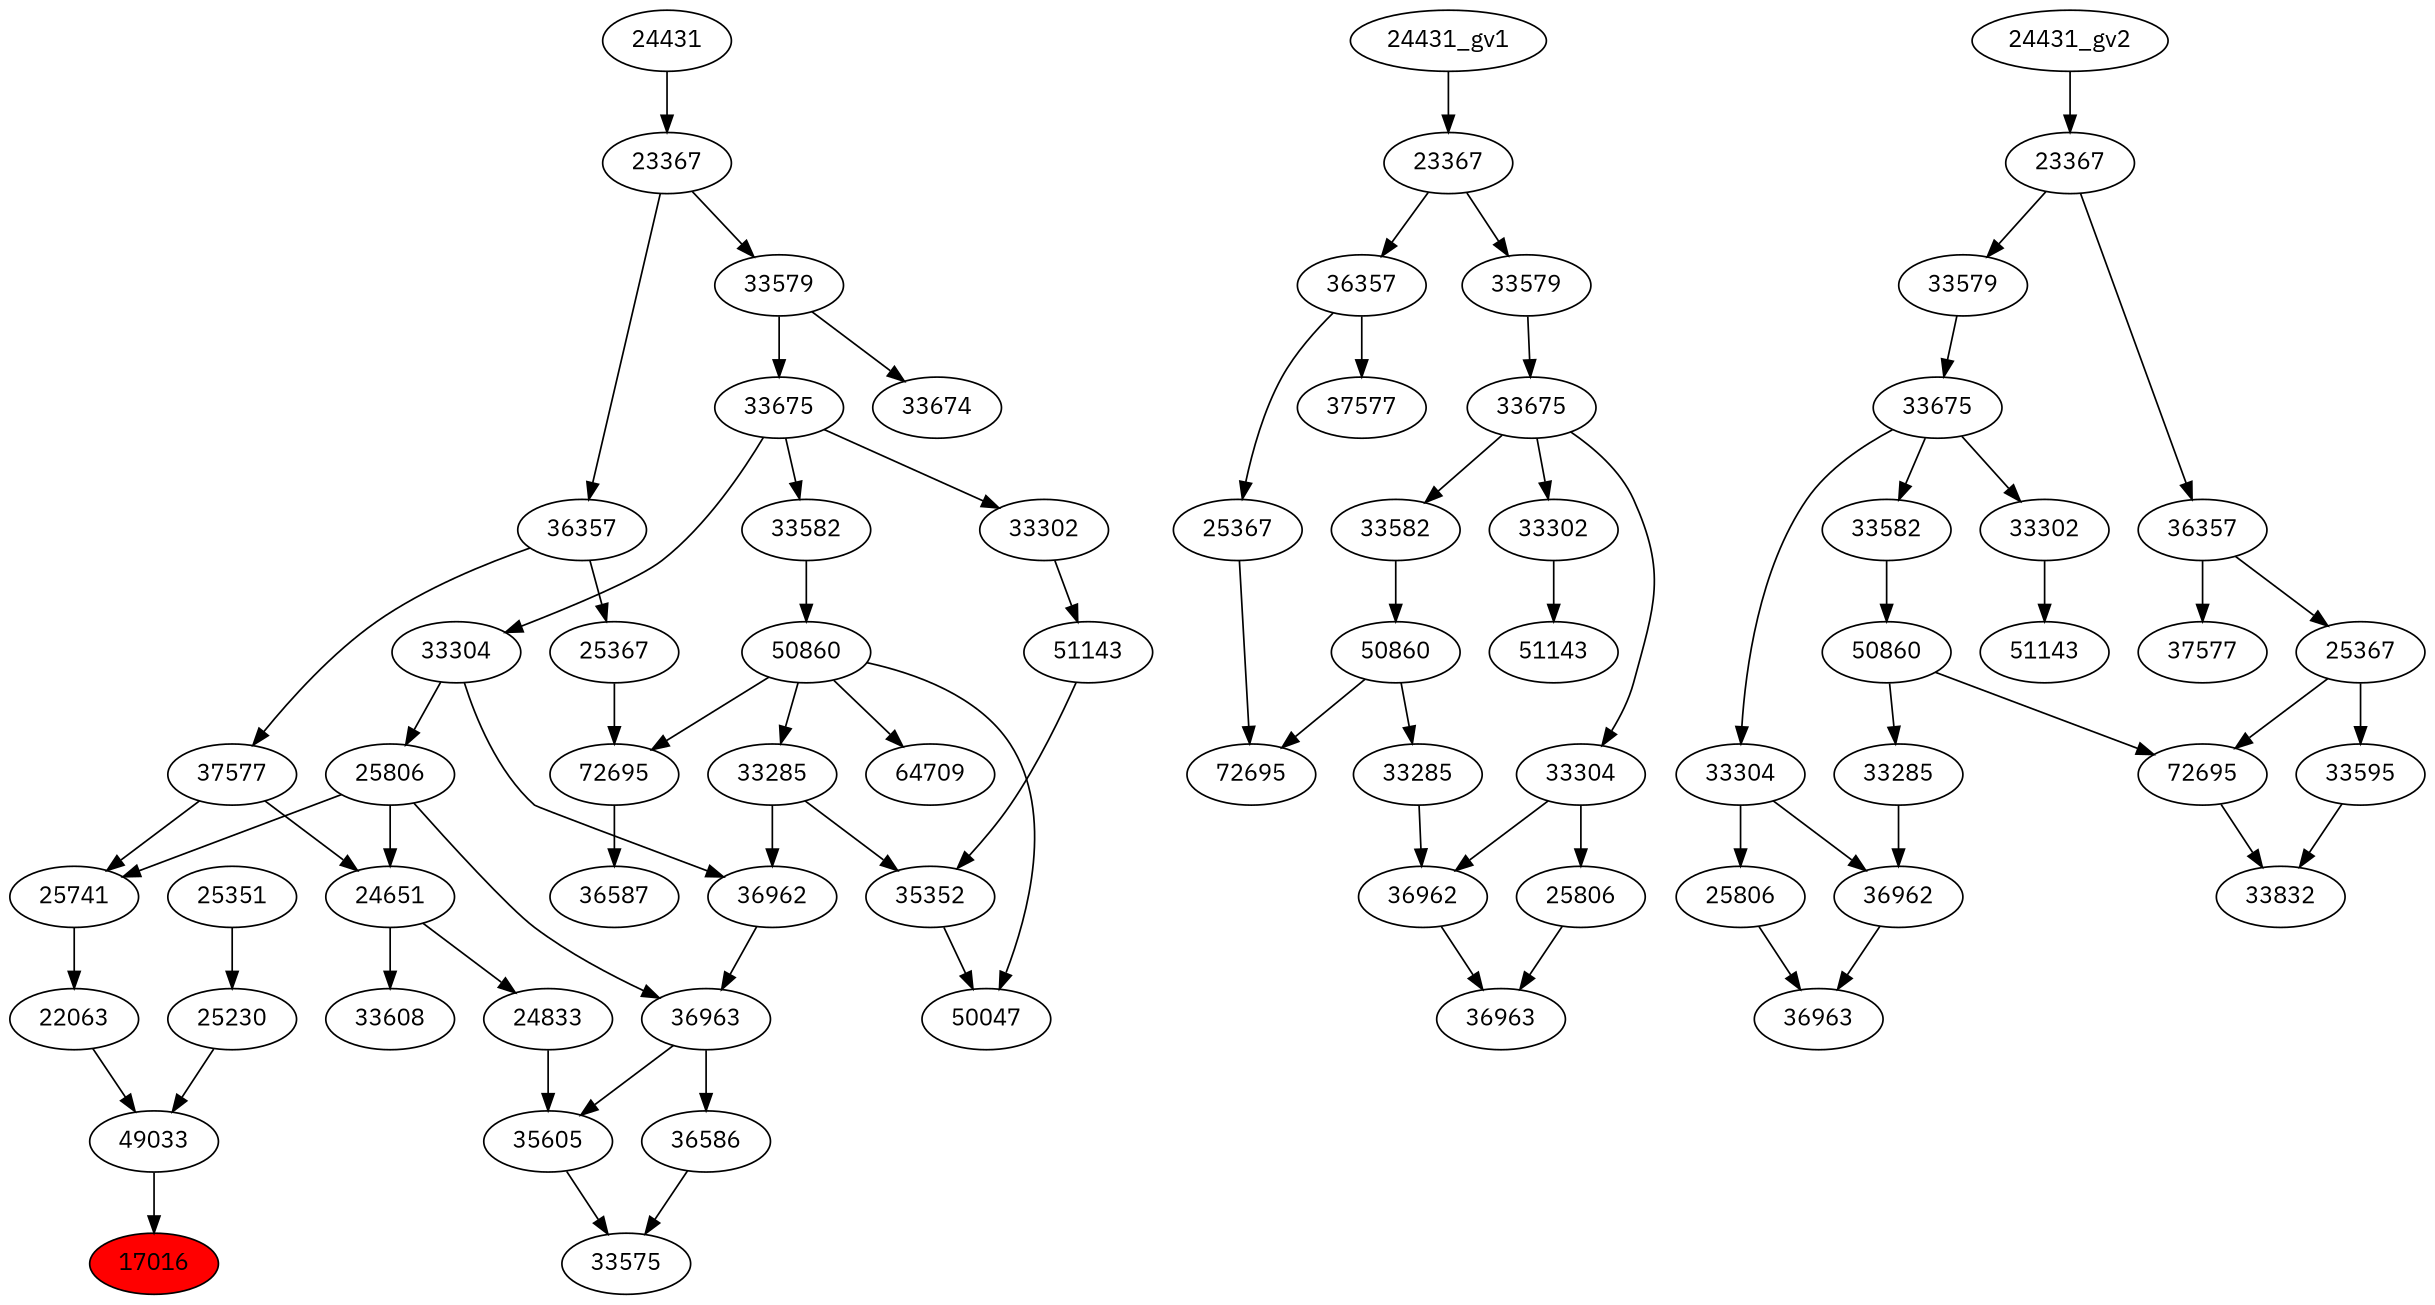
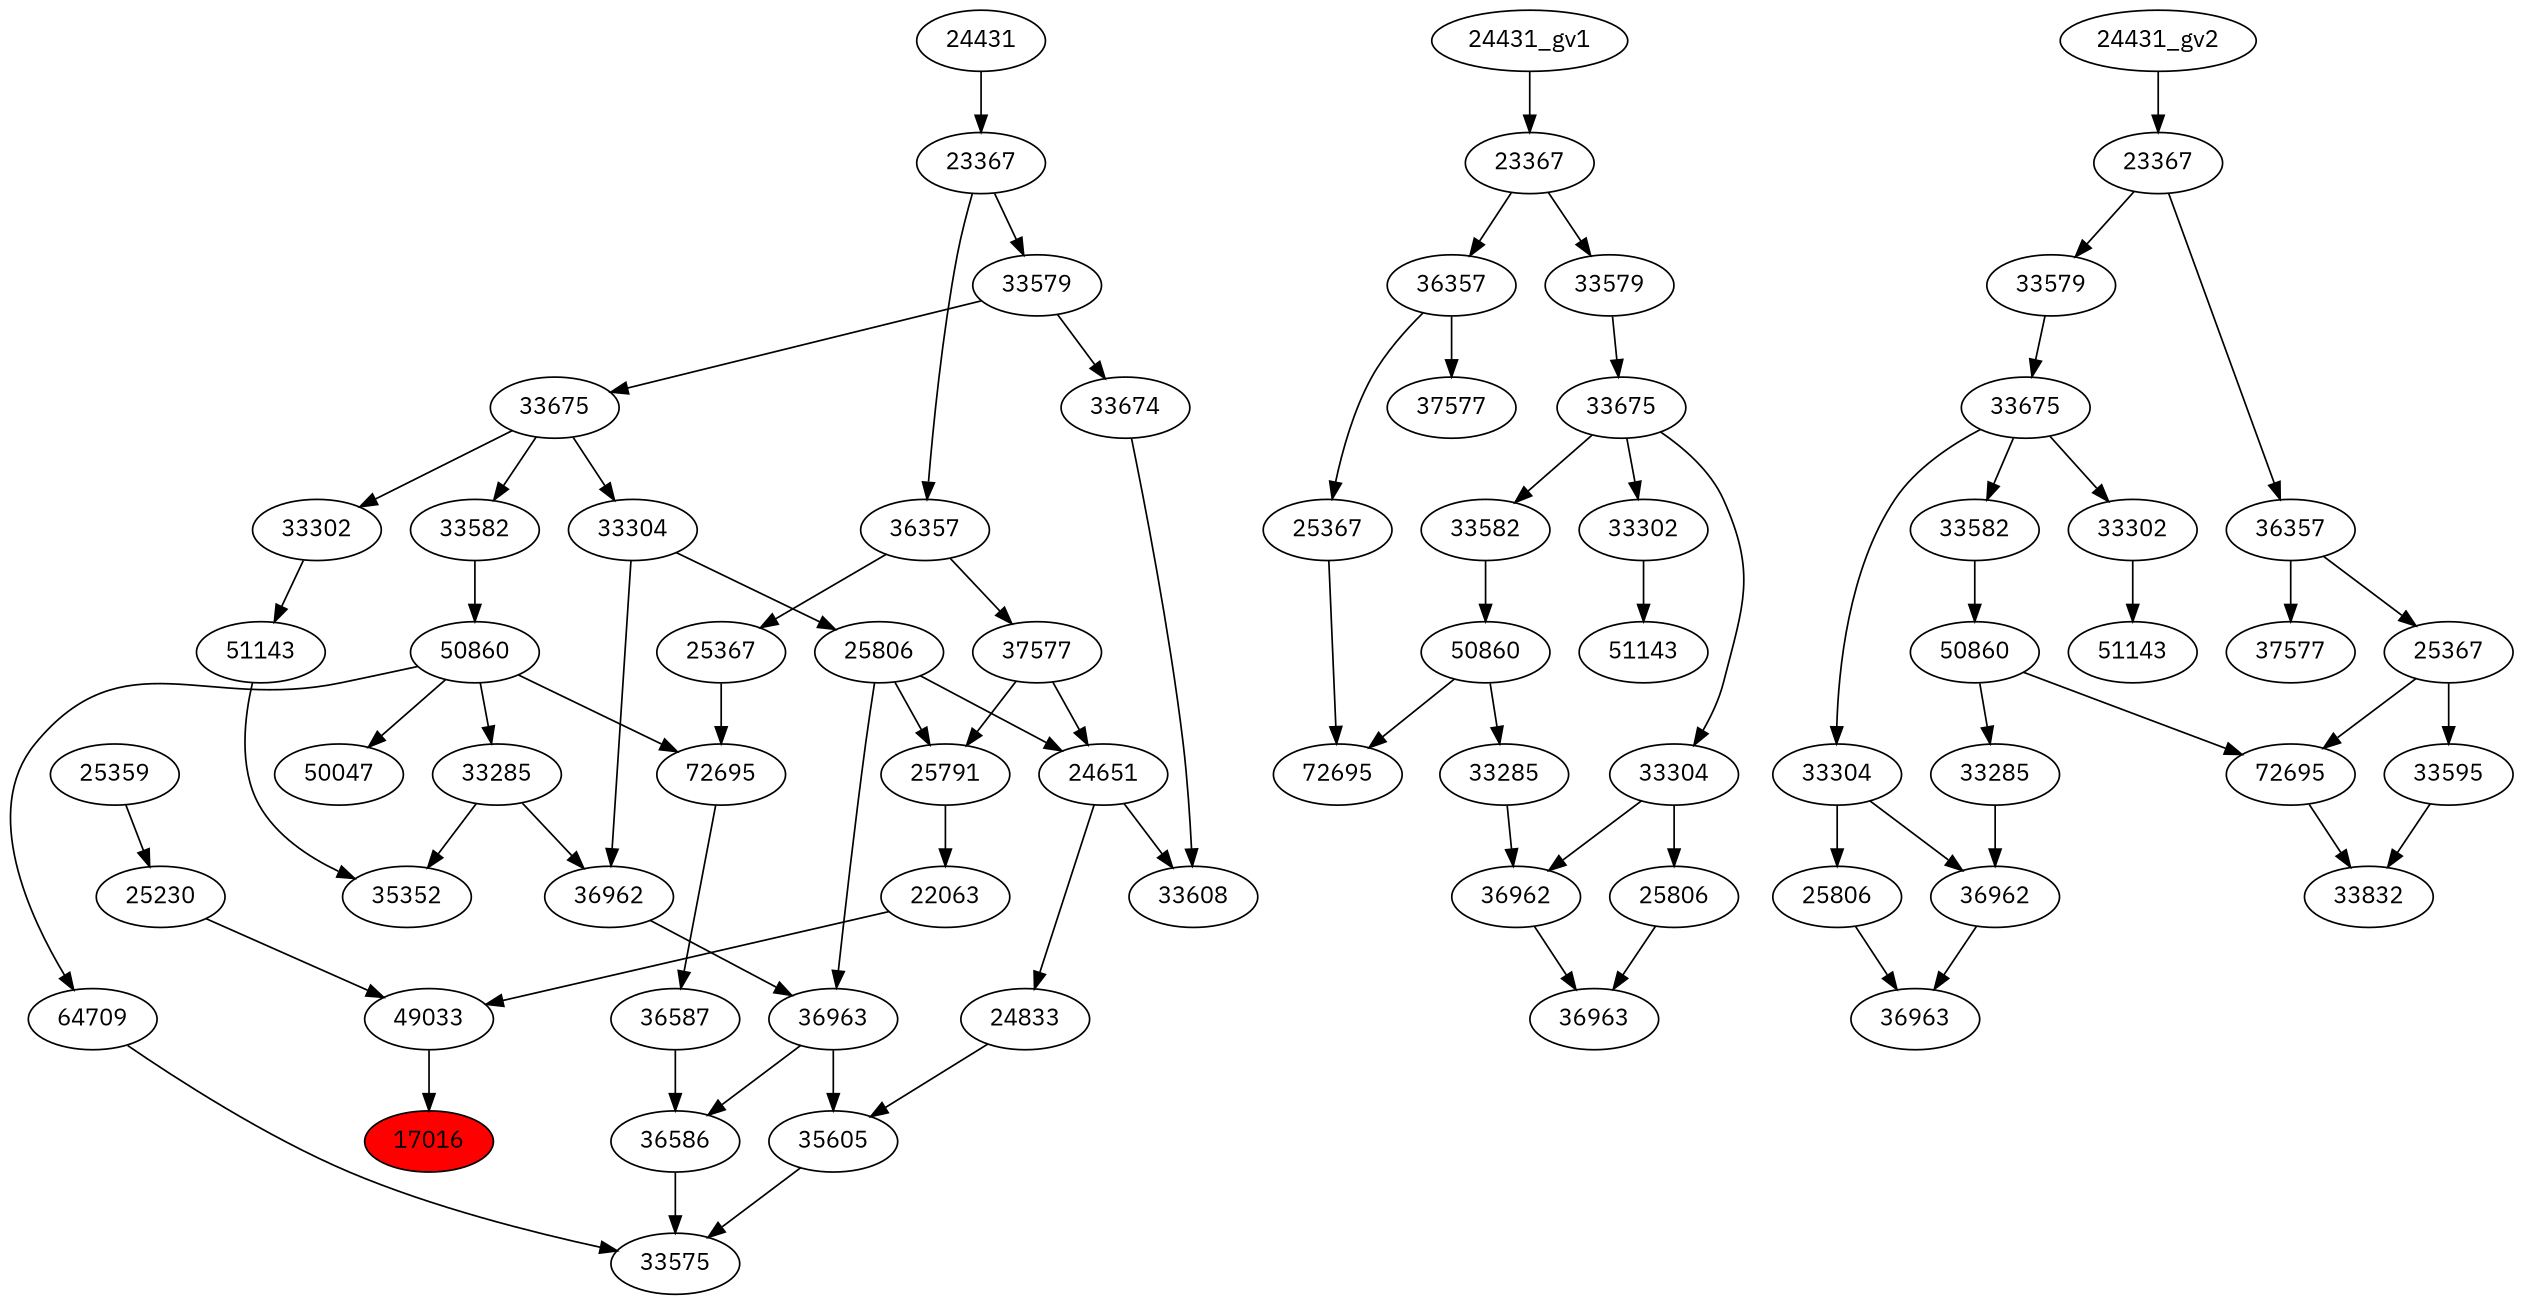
none -> (1169, 643)
(74, 897) -> (945, 775)
(232, 897) -> (115, 775)
(955, 950) -> none
none -> (675, 1072)
none -> (353, 1173)
